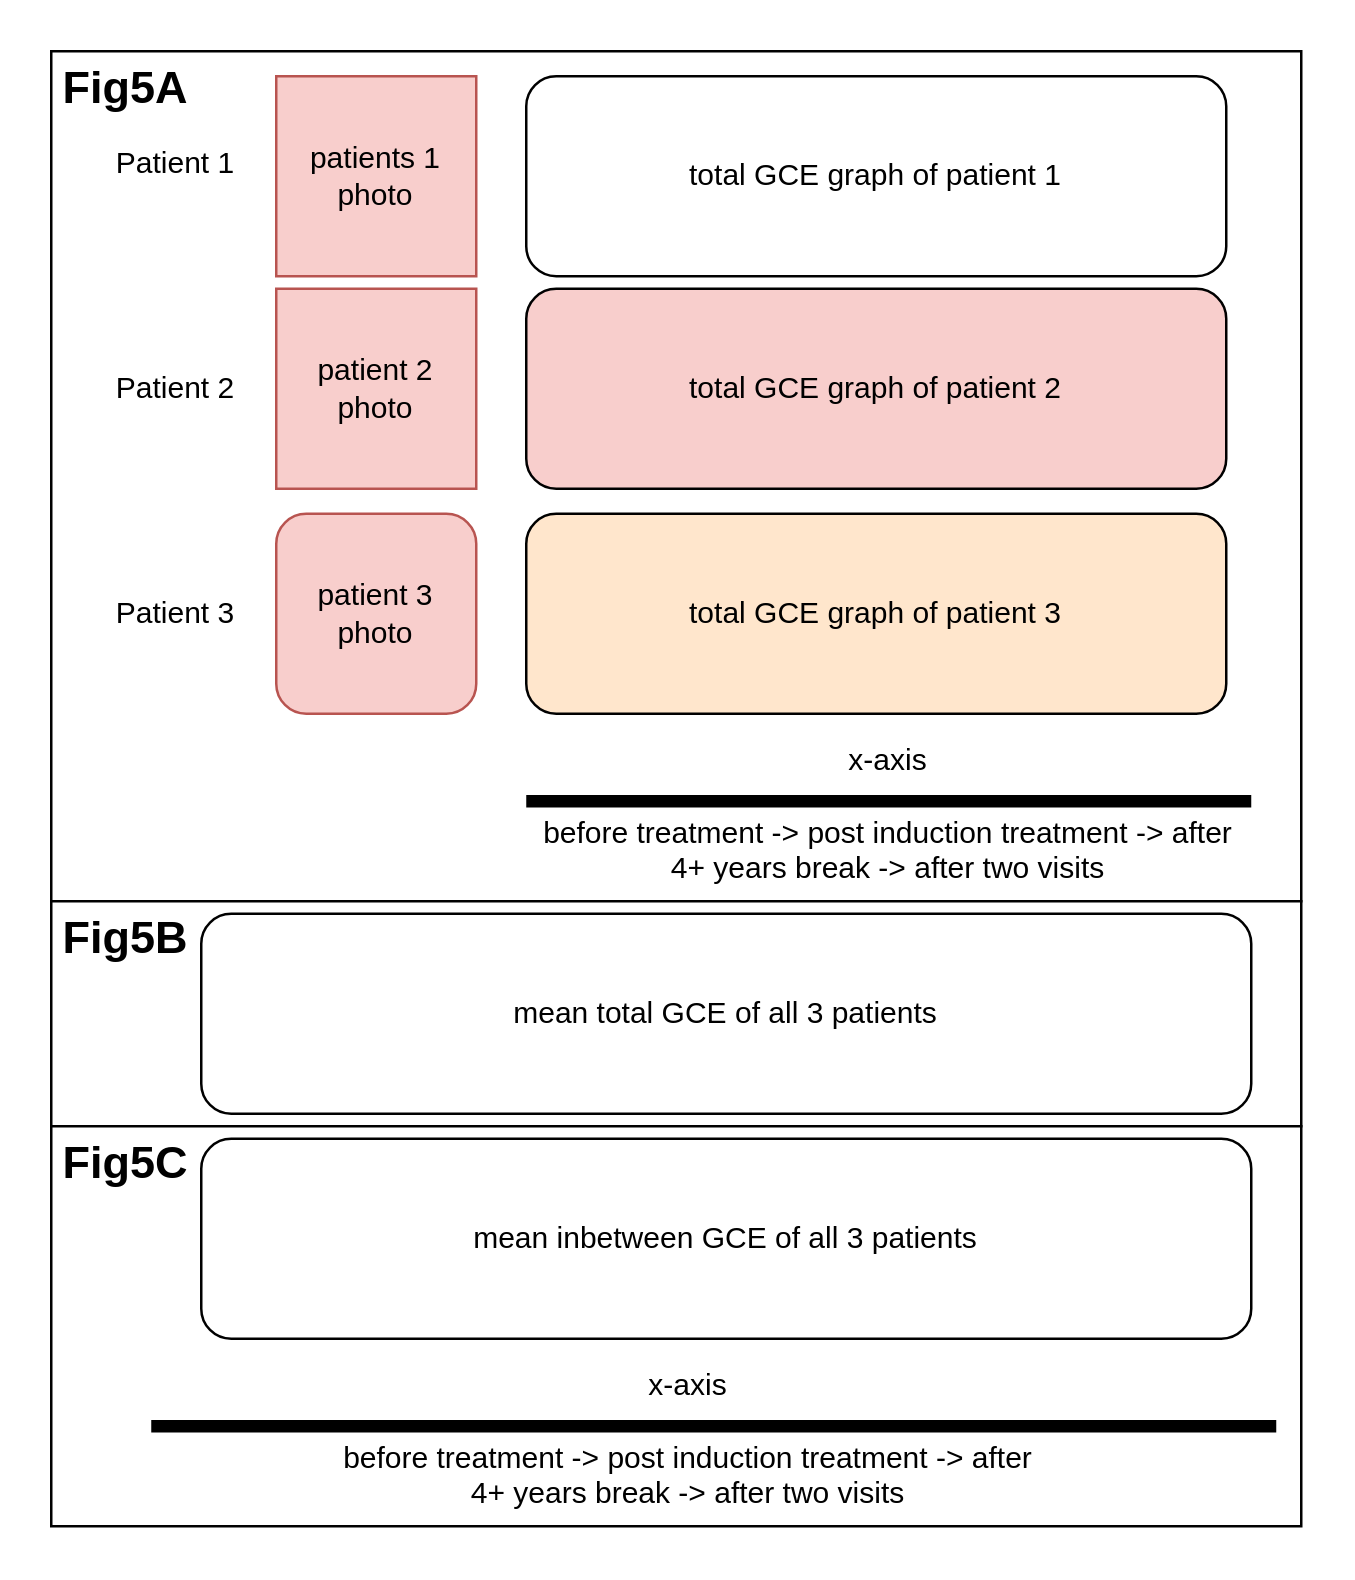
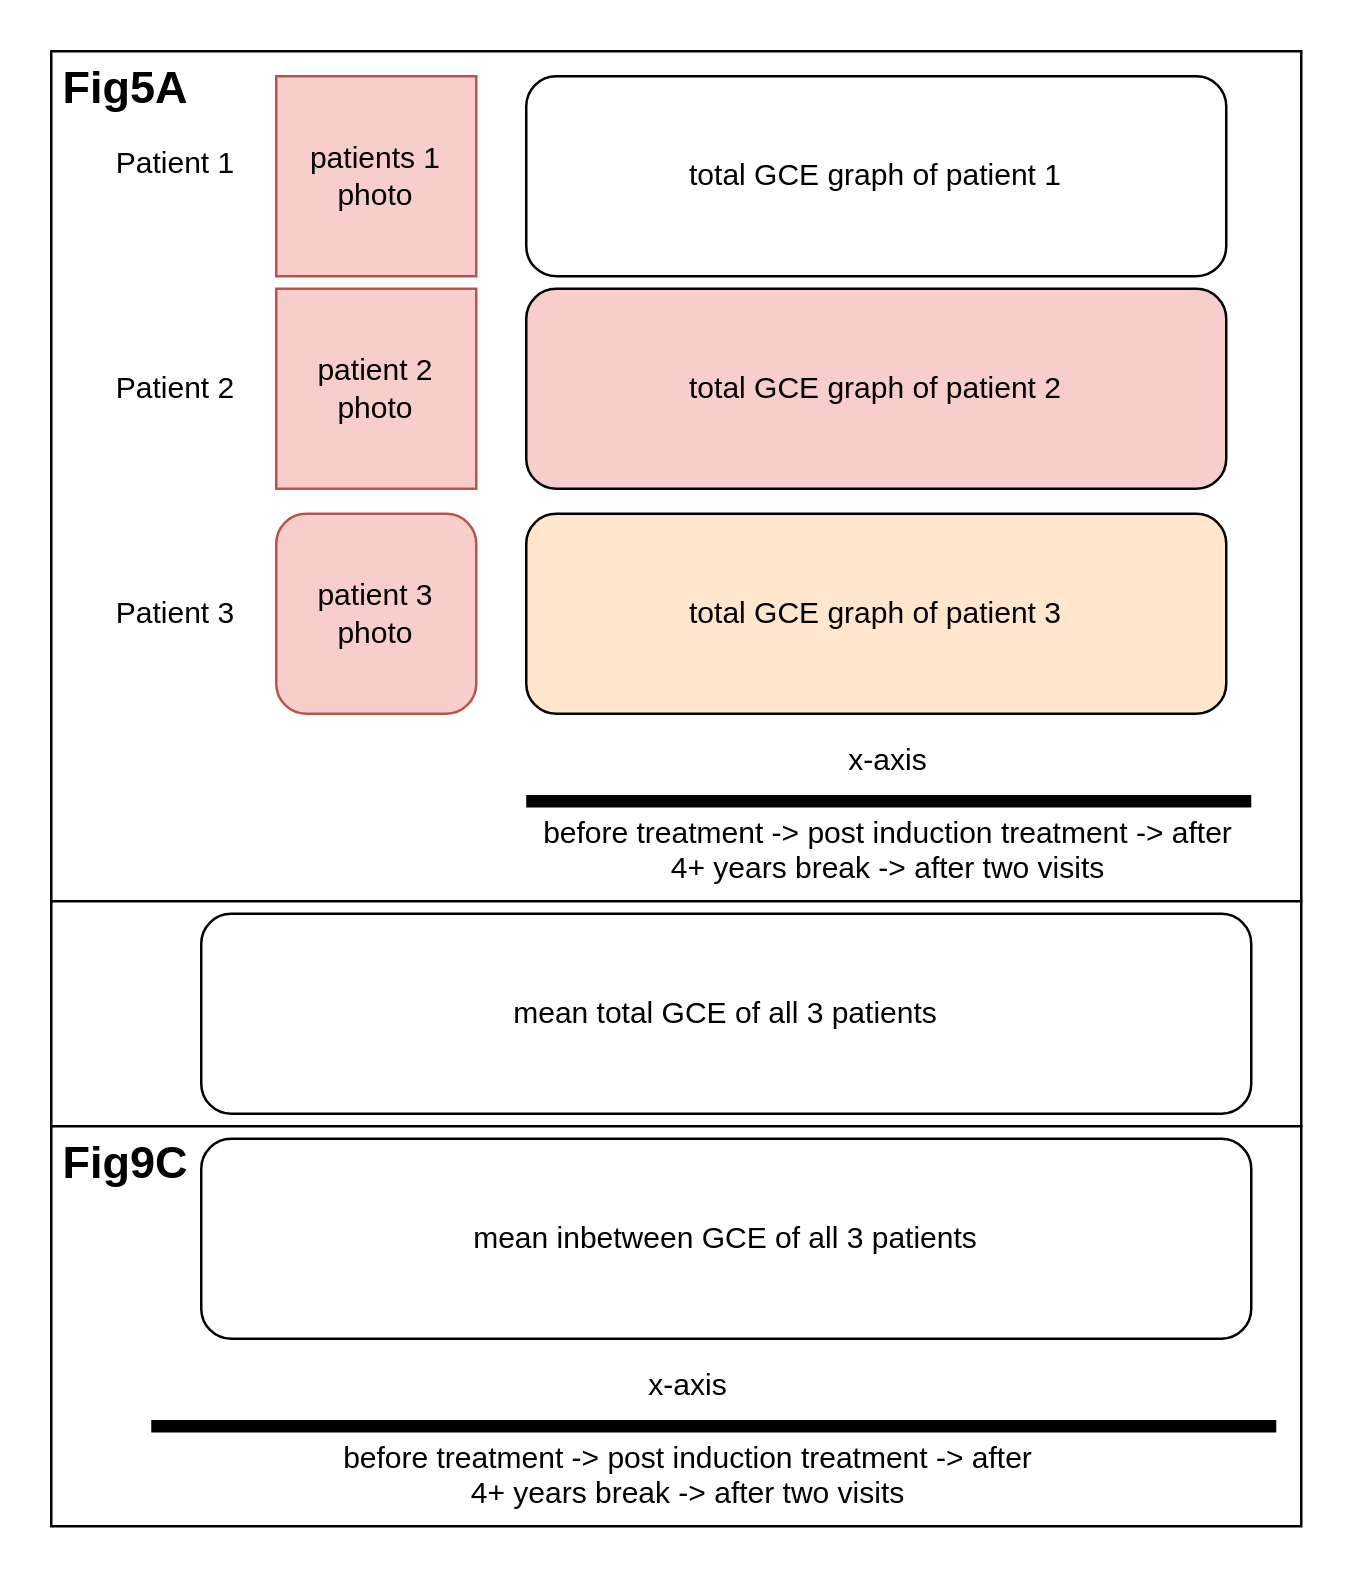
(126, 939) -> none
(126, 1164) -> (126, 1164)
